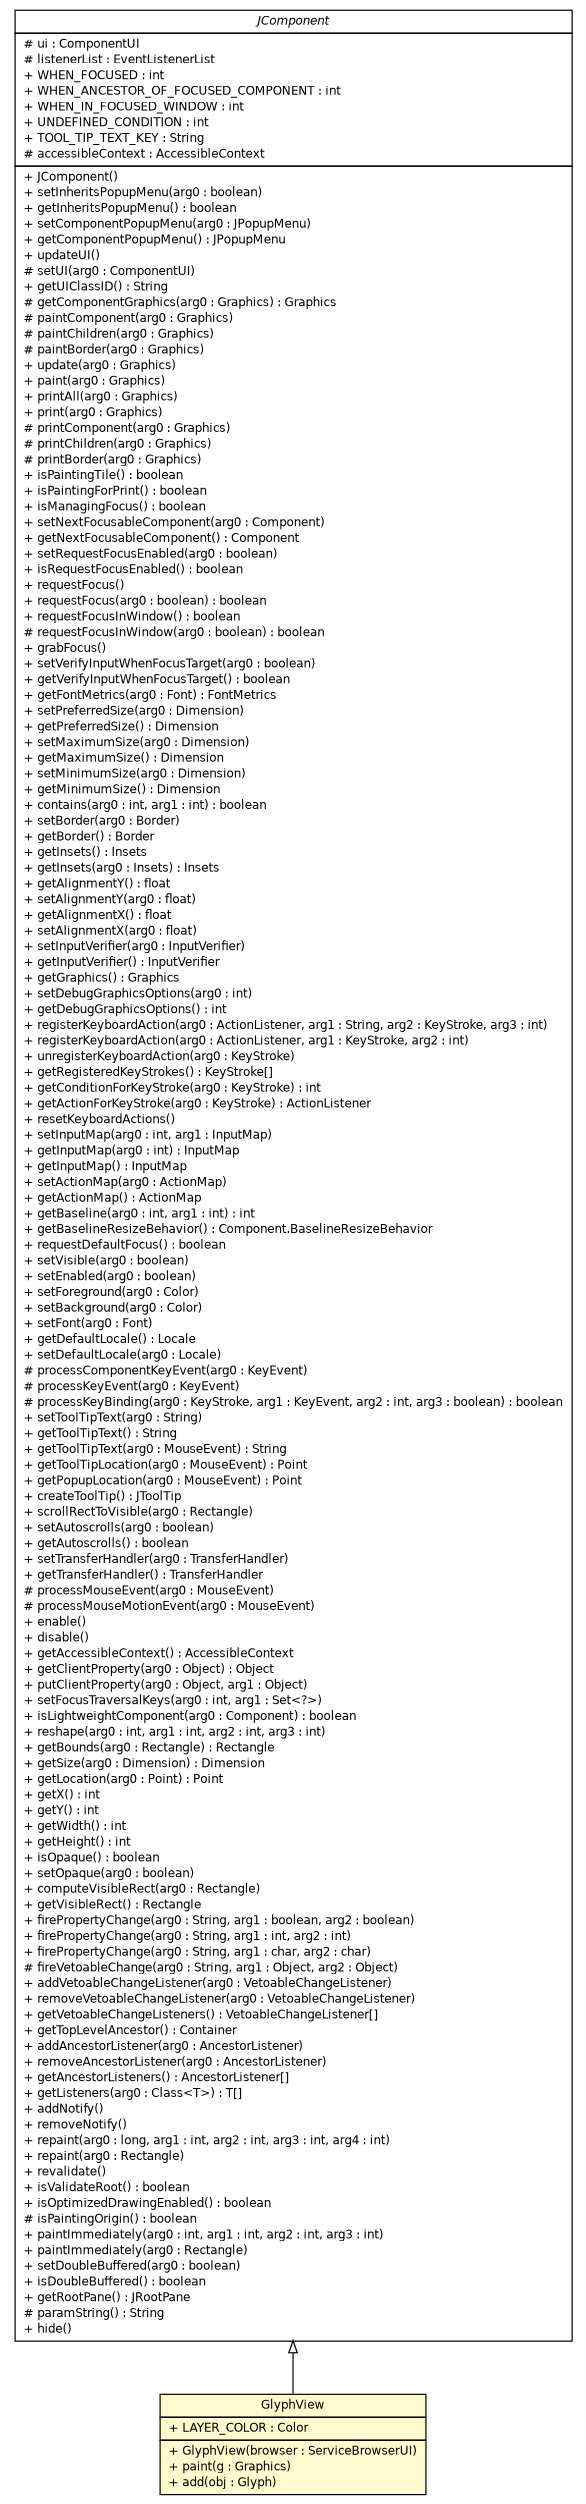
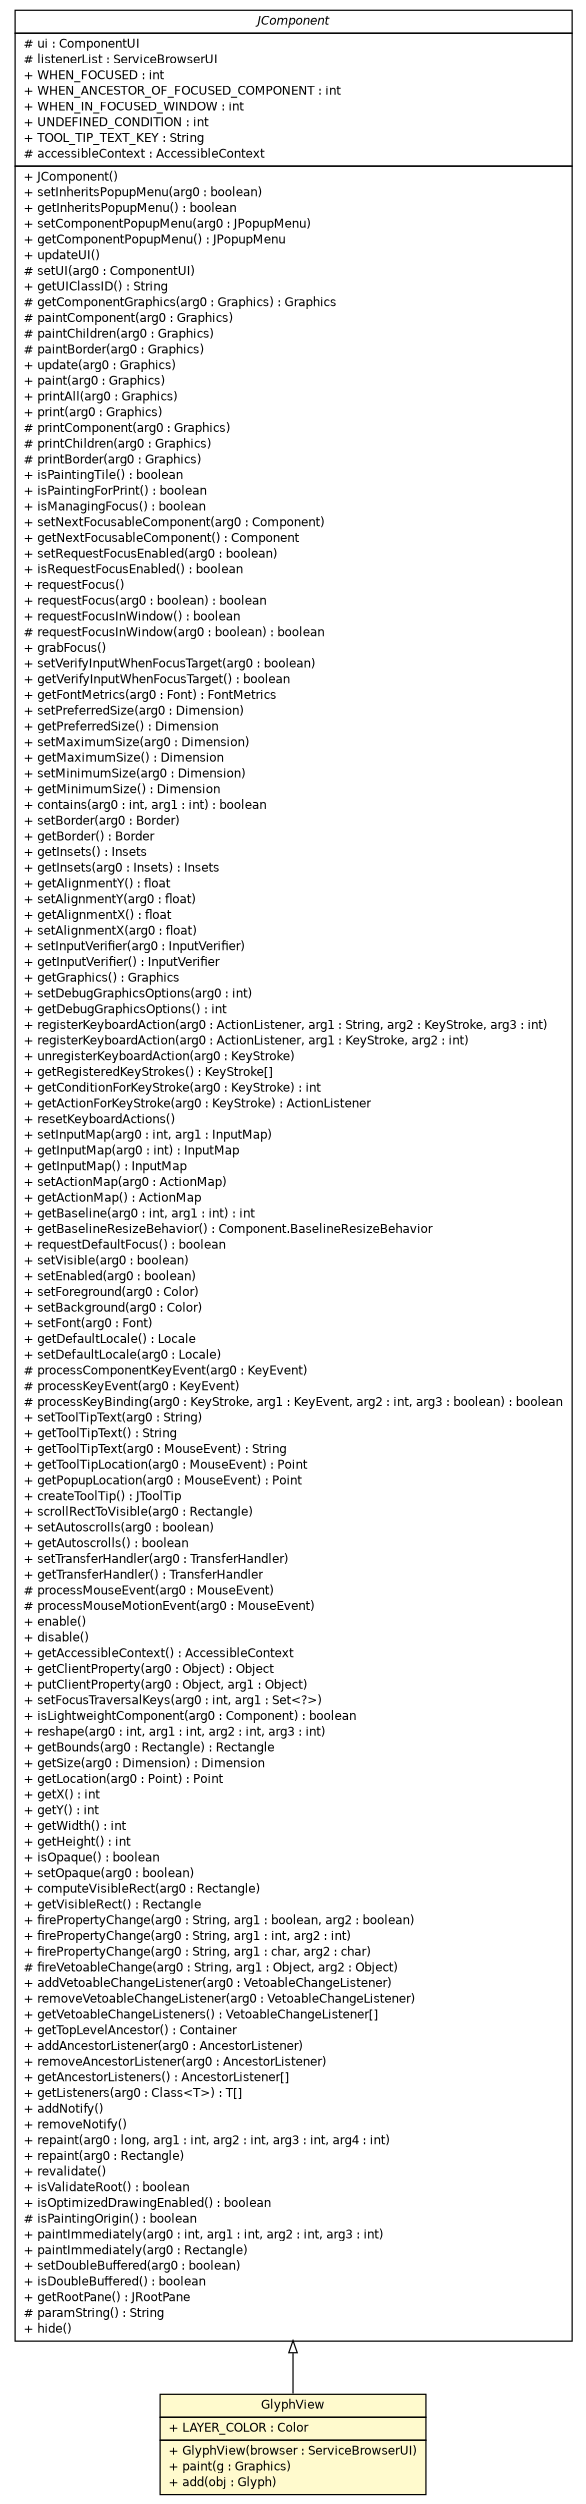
(120, 60) -> (121, 60)
